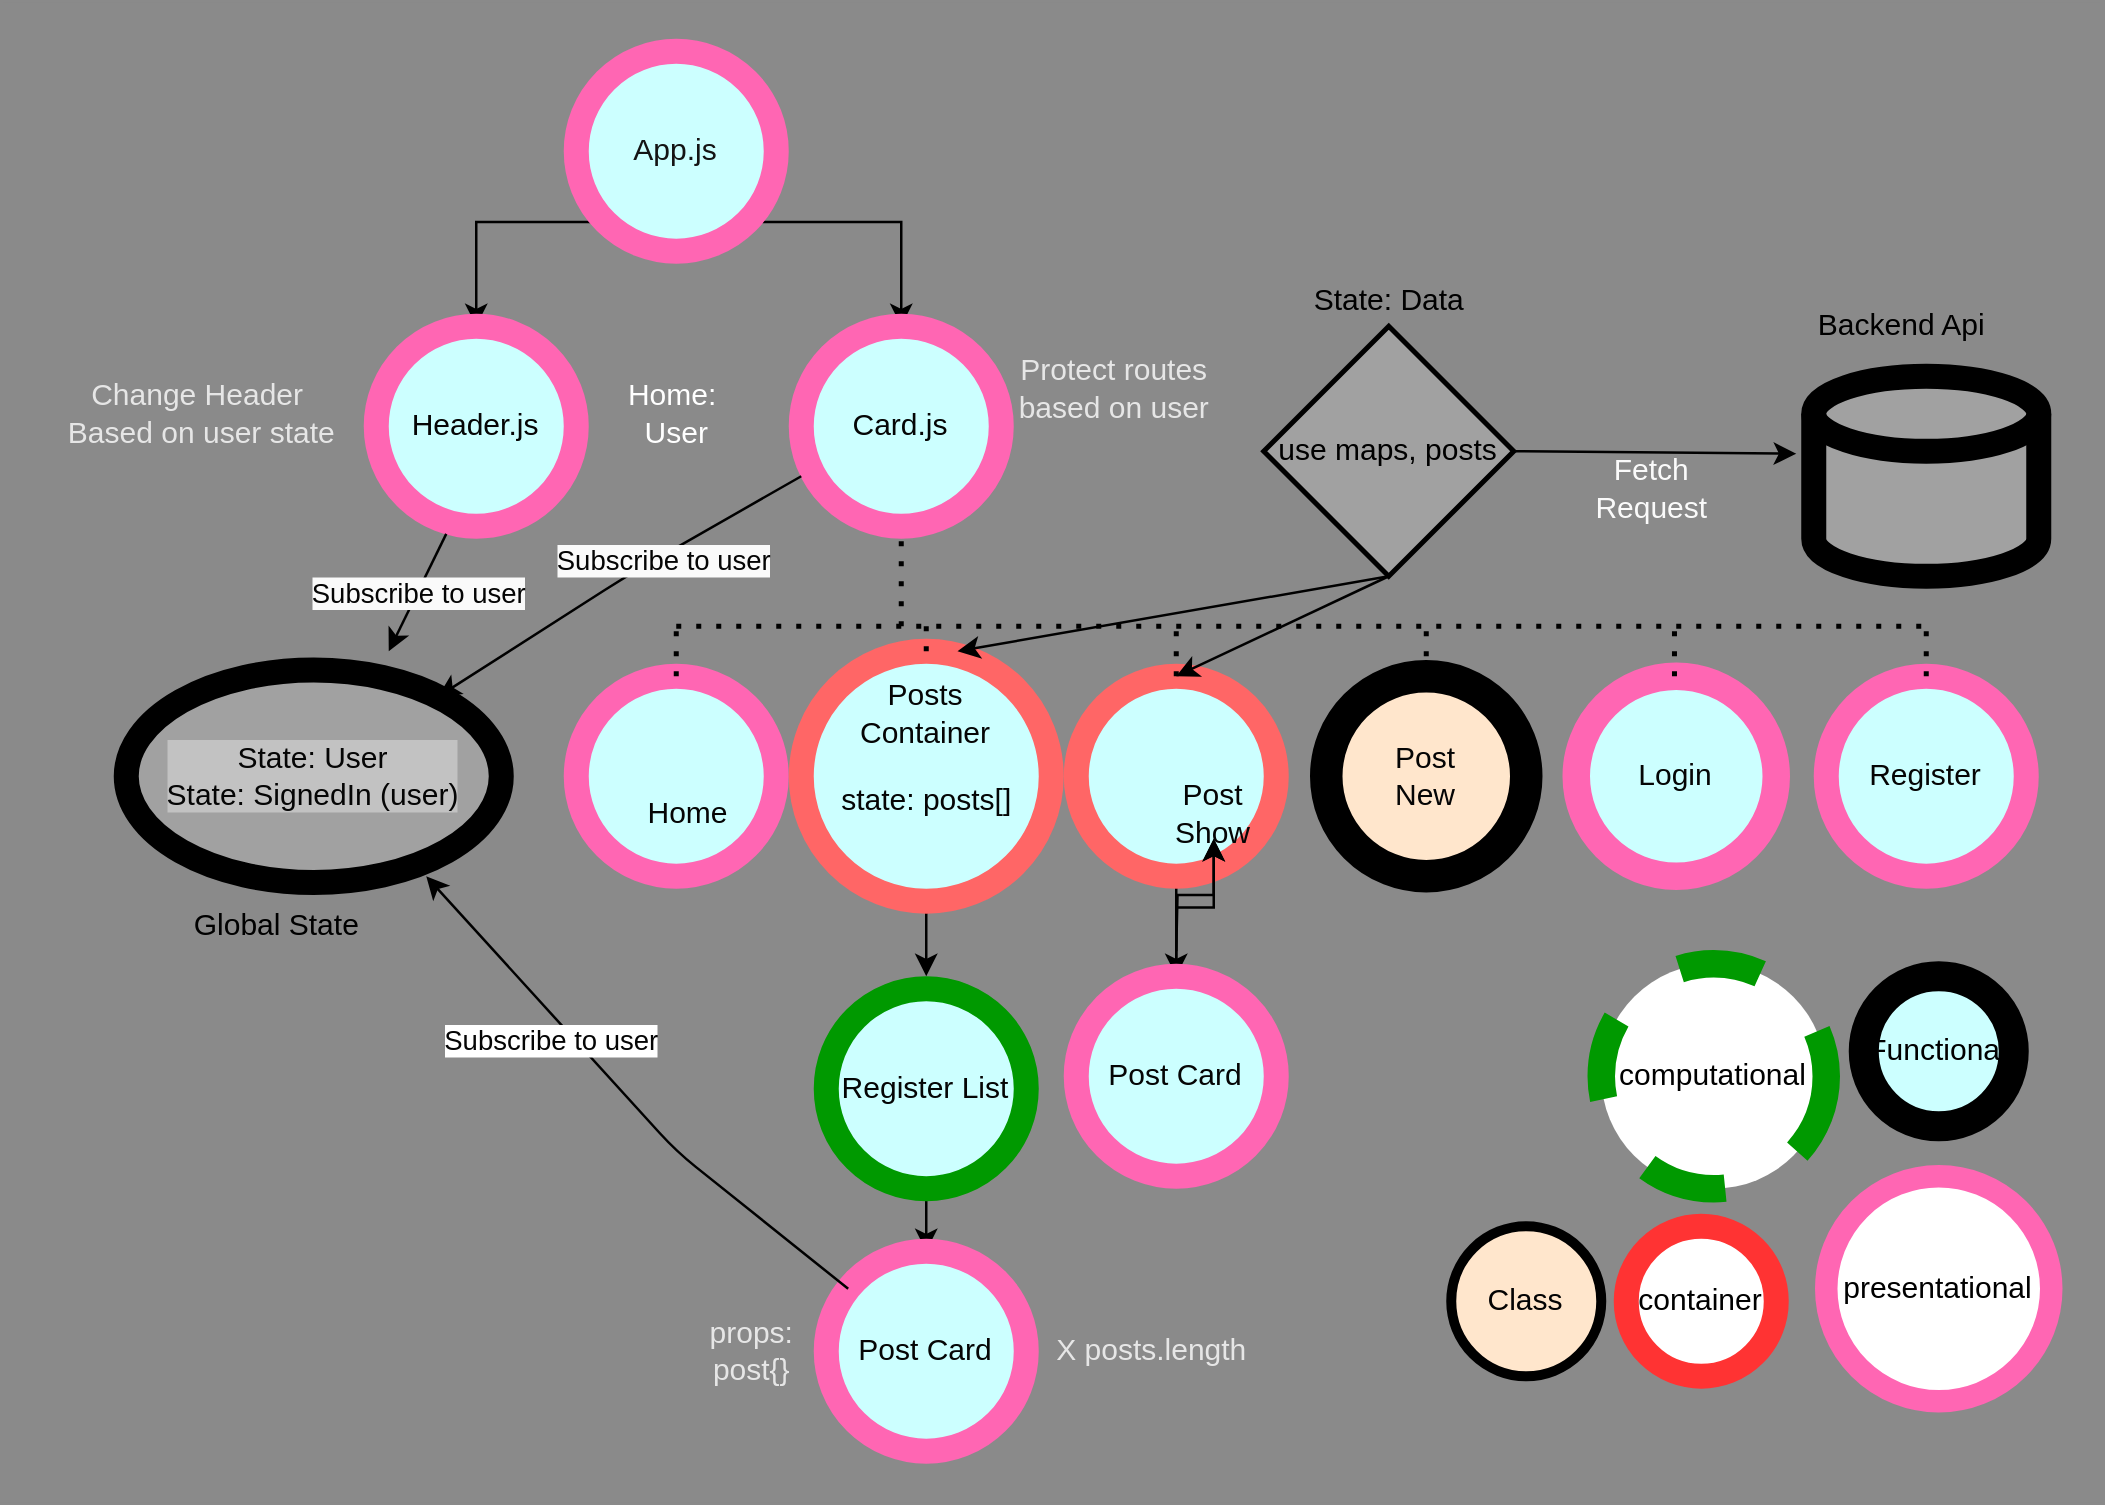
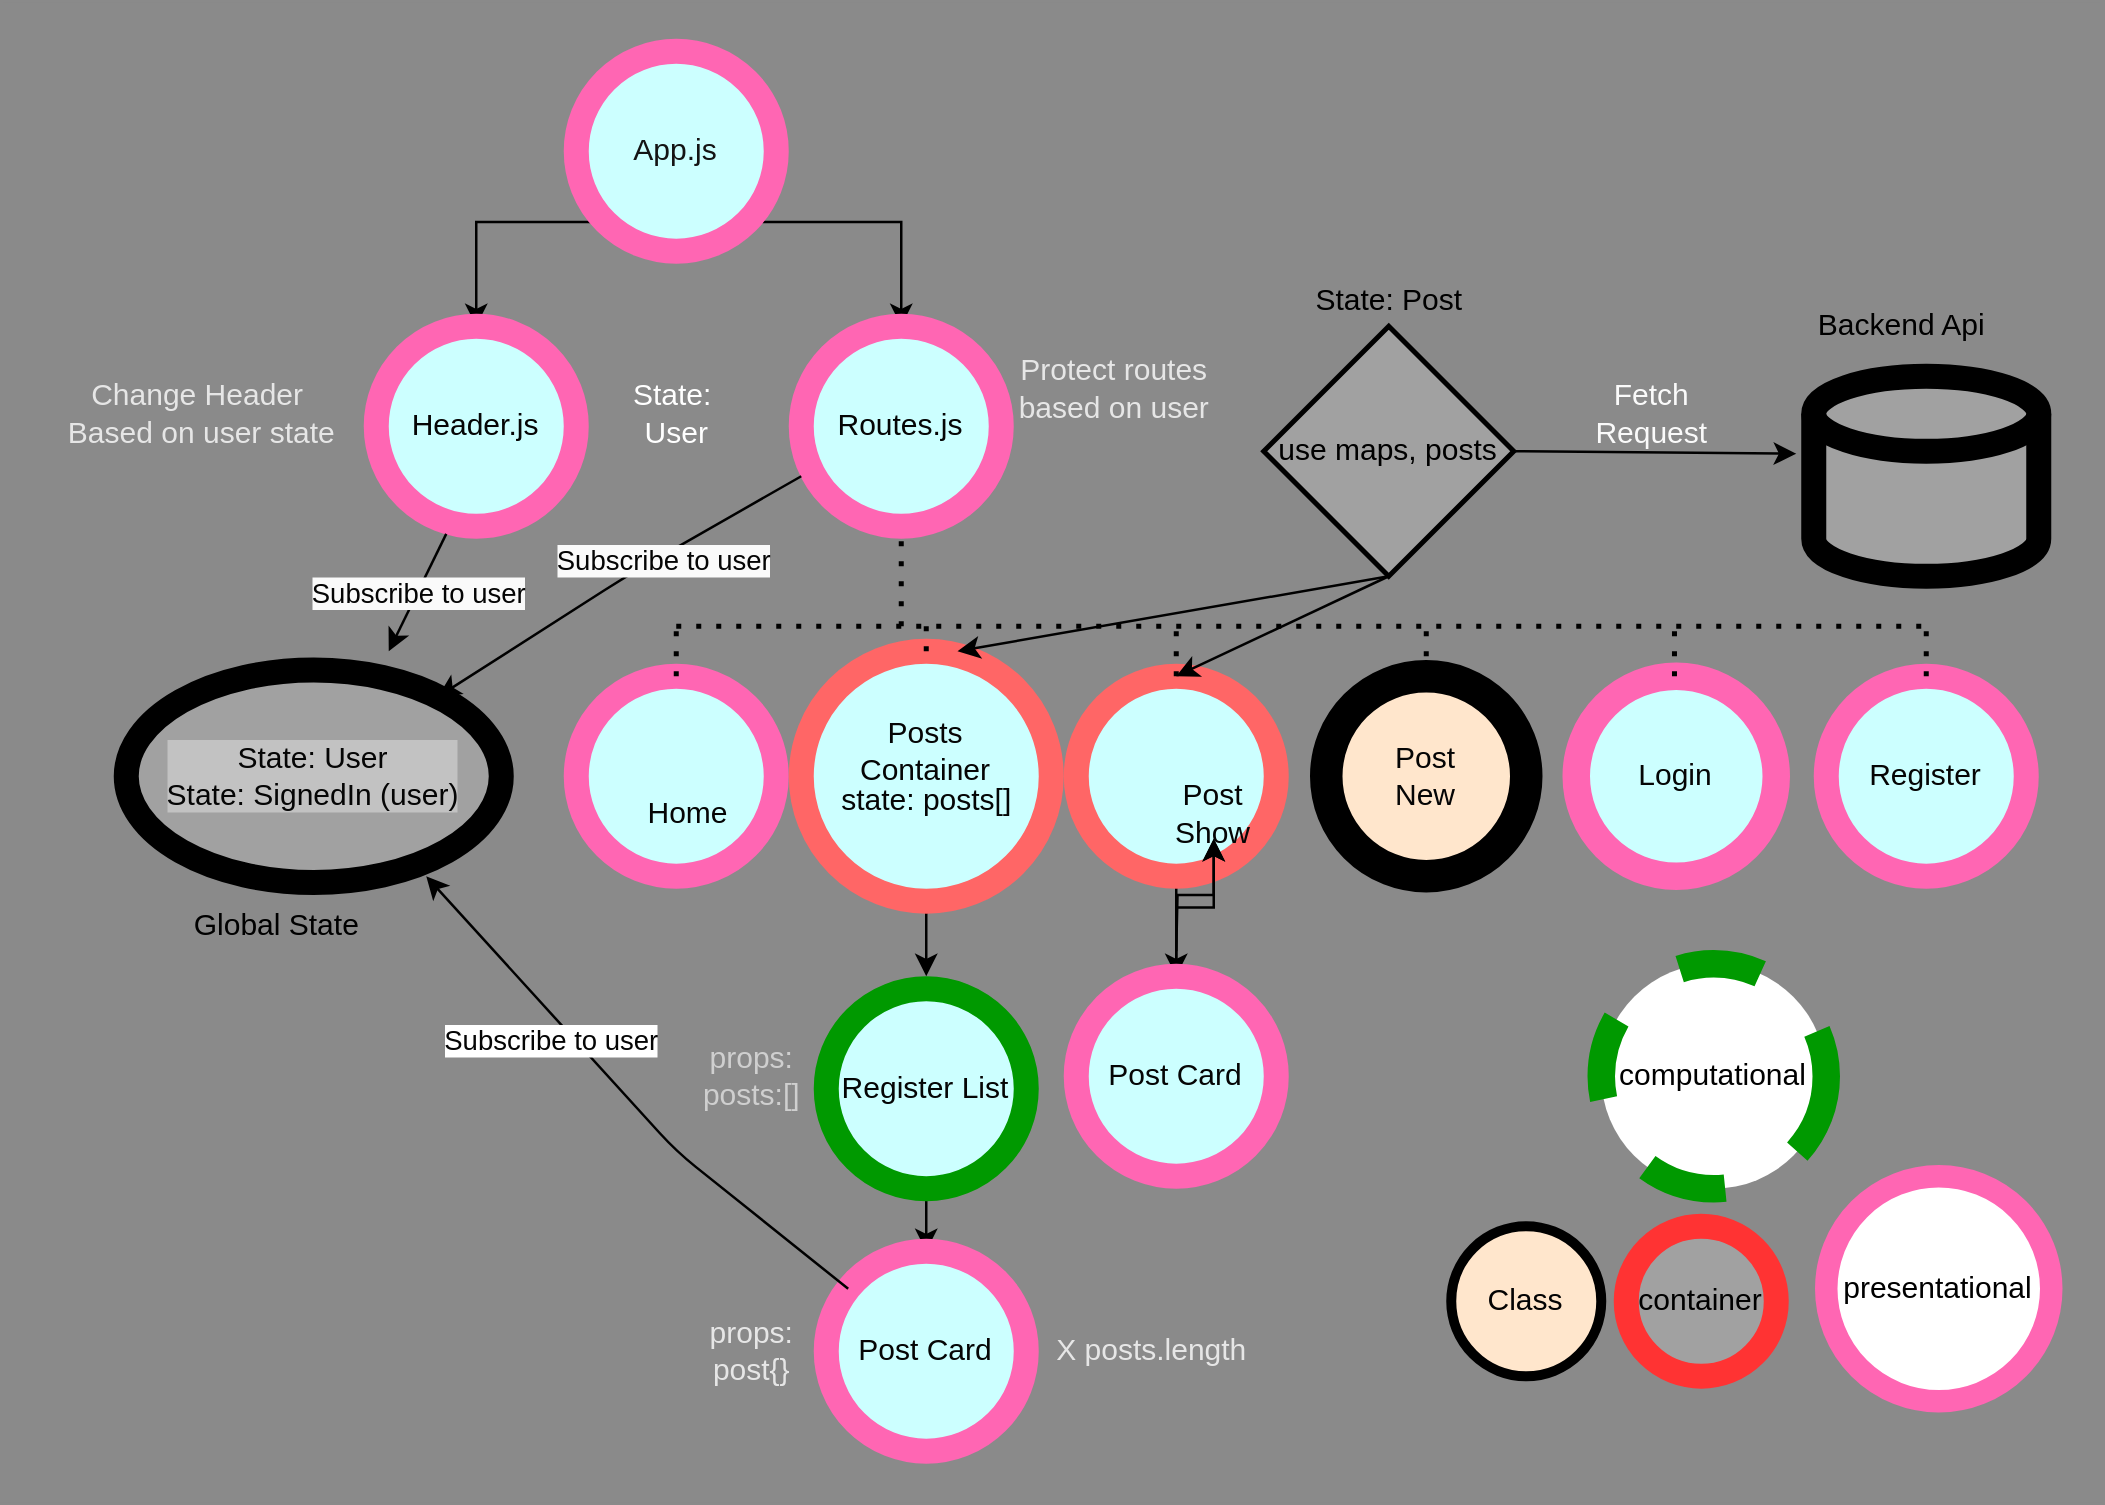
(1390, 301) -> (1390, 301)
(678, 414) -> (678, 414)
(901, 426) -> (901, 426)
(1651, 489) -> (1651, 414)
(926, 714) -> (926, 751)
(1939, 1051) -> none
none -> (751, 1076)
(1701, 1301) -> (1701, 1301)
